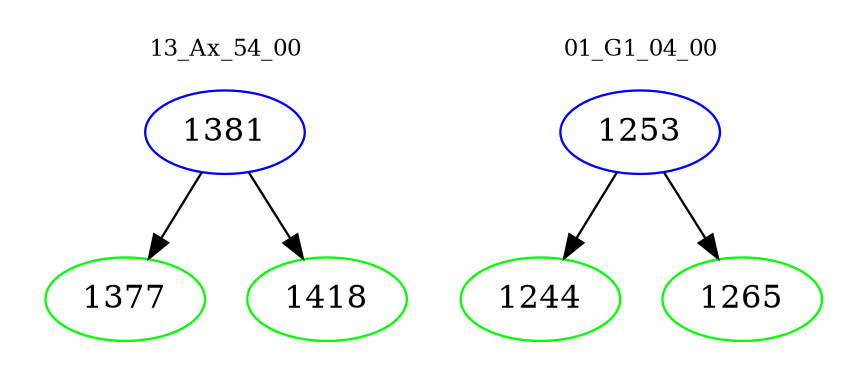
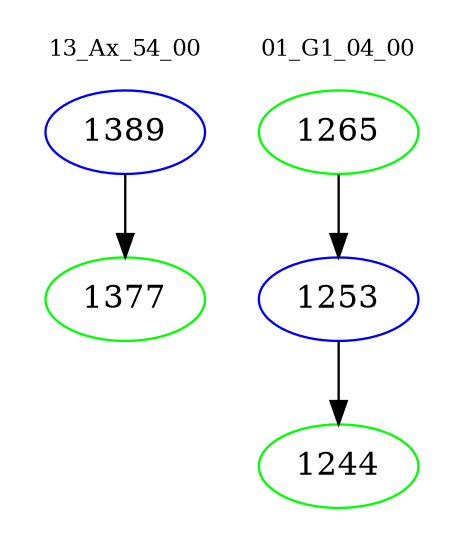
(225, 132) -> (125, 132)
(685, 205) -> (339, 204)
(327, 299) -> none
